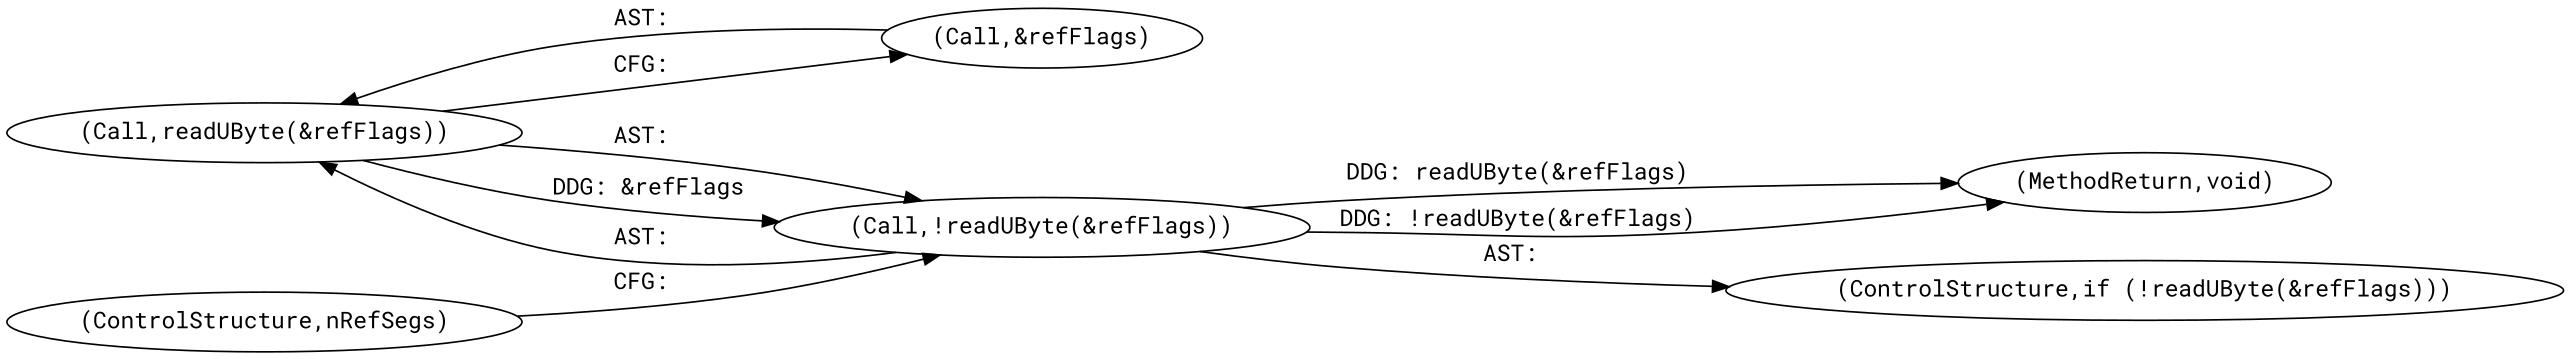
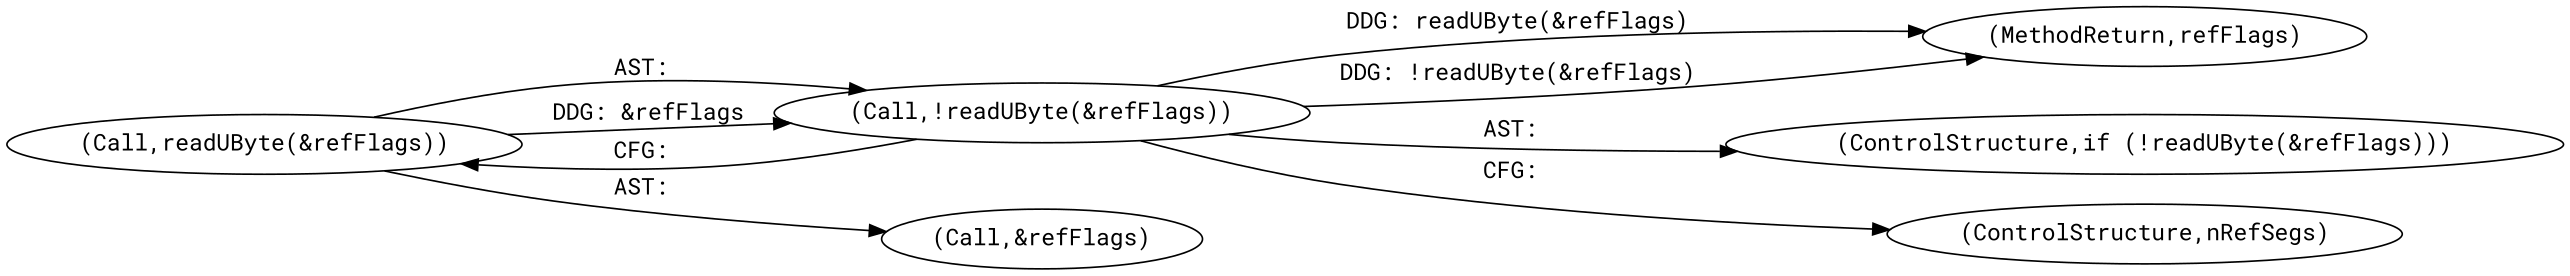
(618, 38) -> none
(648, 66) -> (648, 188)
(2145, 183) -> (2145, 37)
(648, 238) -> (648, 152)
(722, 298) -> (1504, 205)
